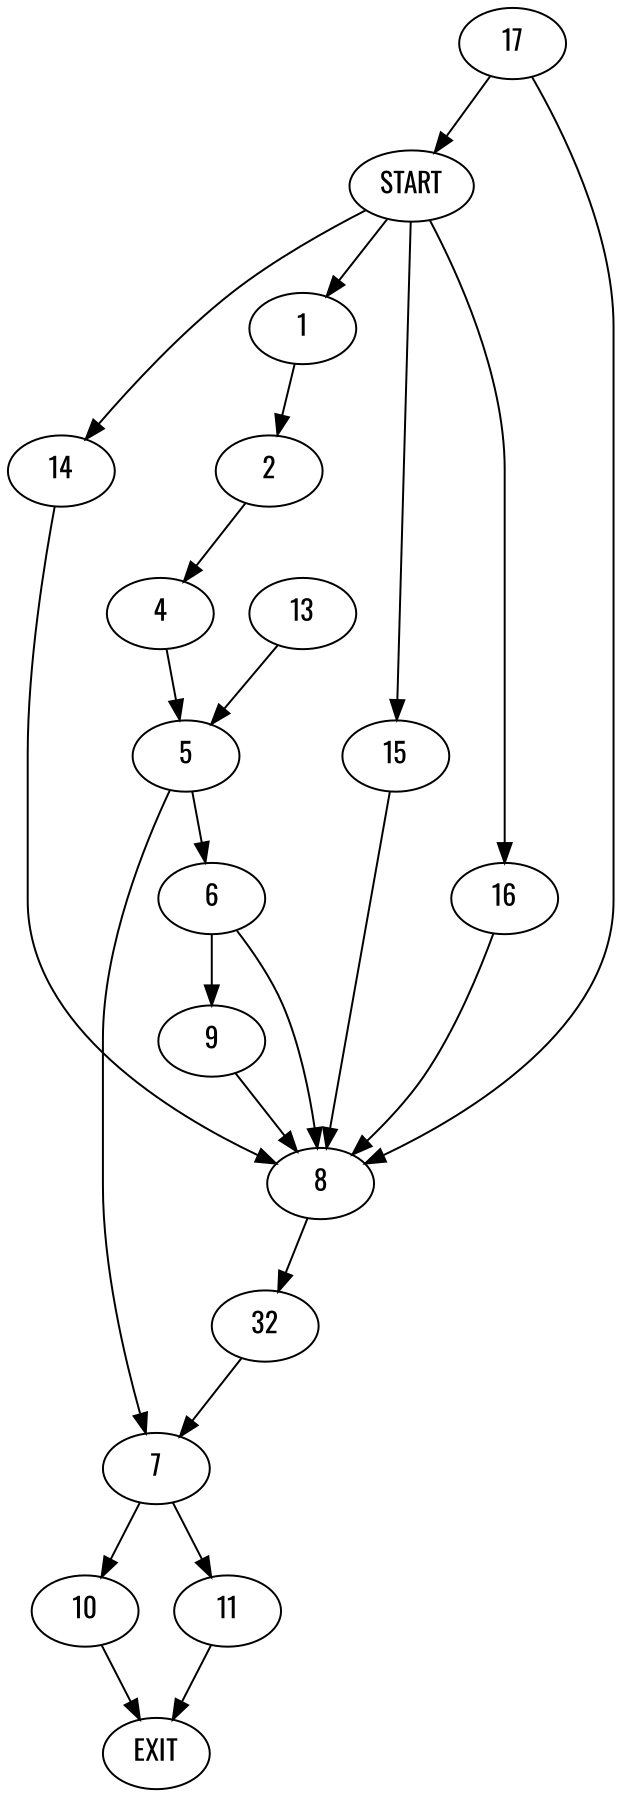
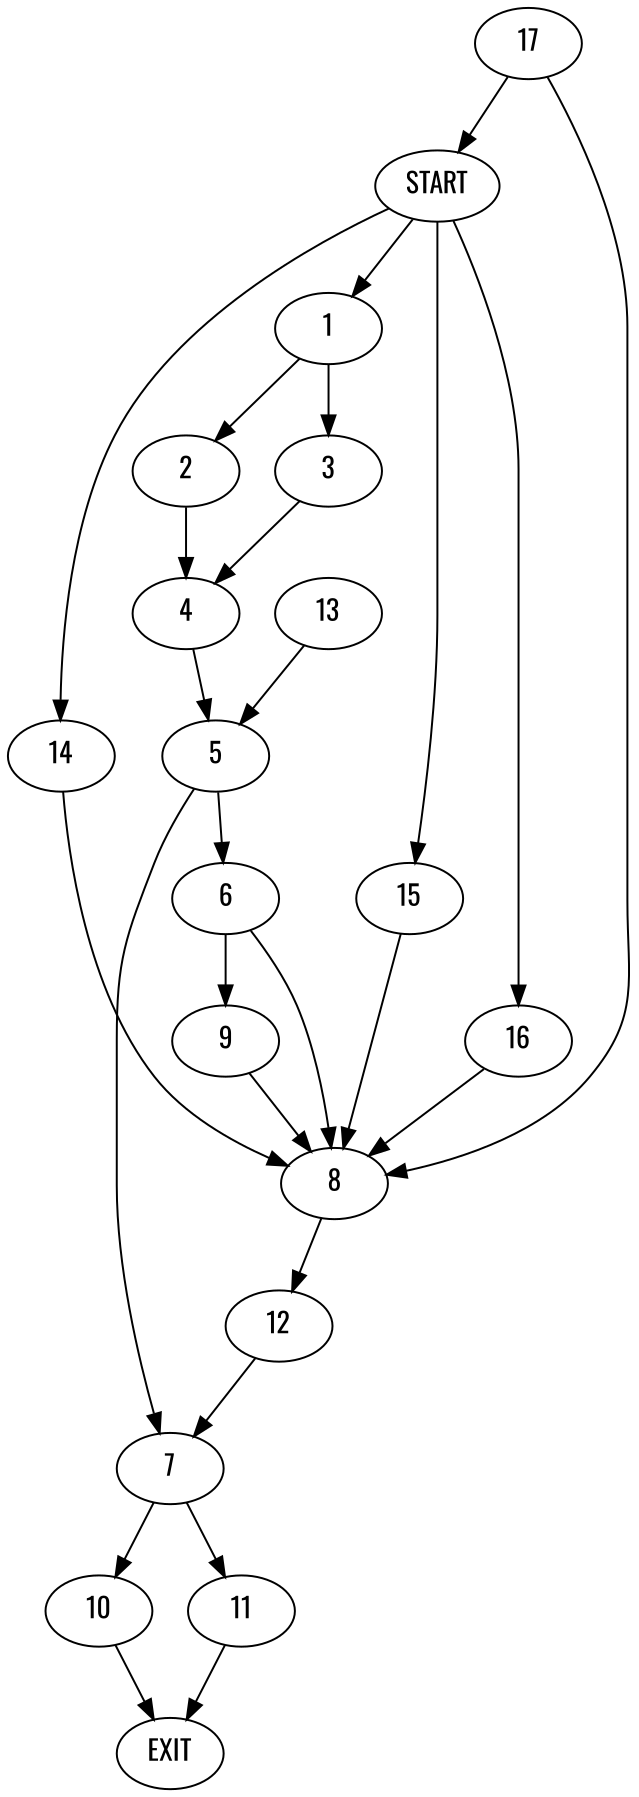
none -> (329, 471)
(265, 1326) -> (279, 1326)
